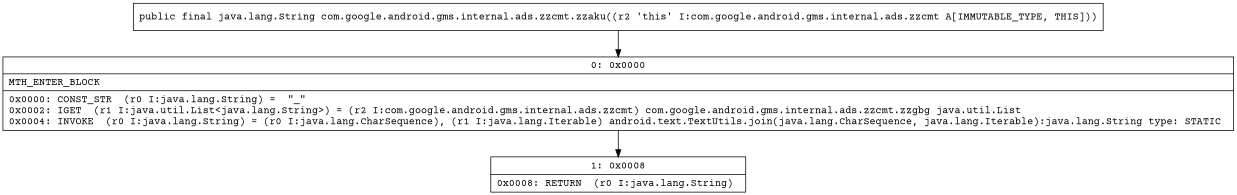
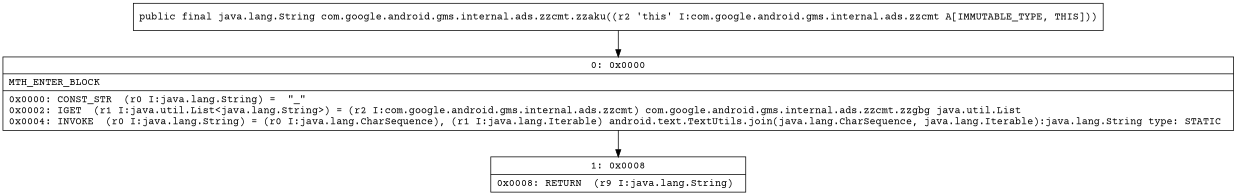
(618, 183) -> (618, 183)
